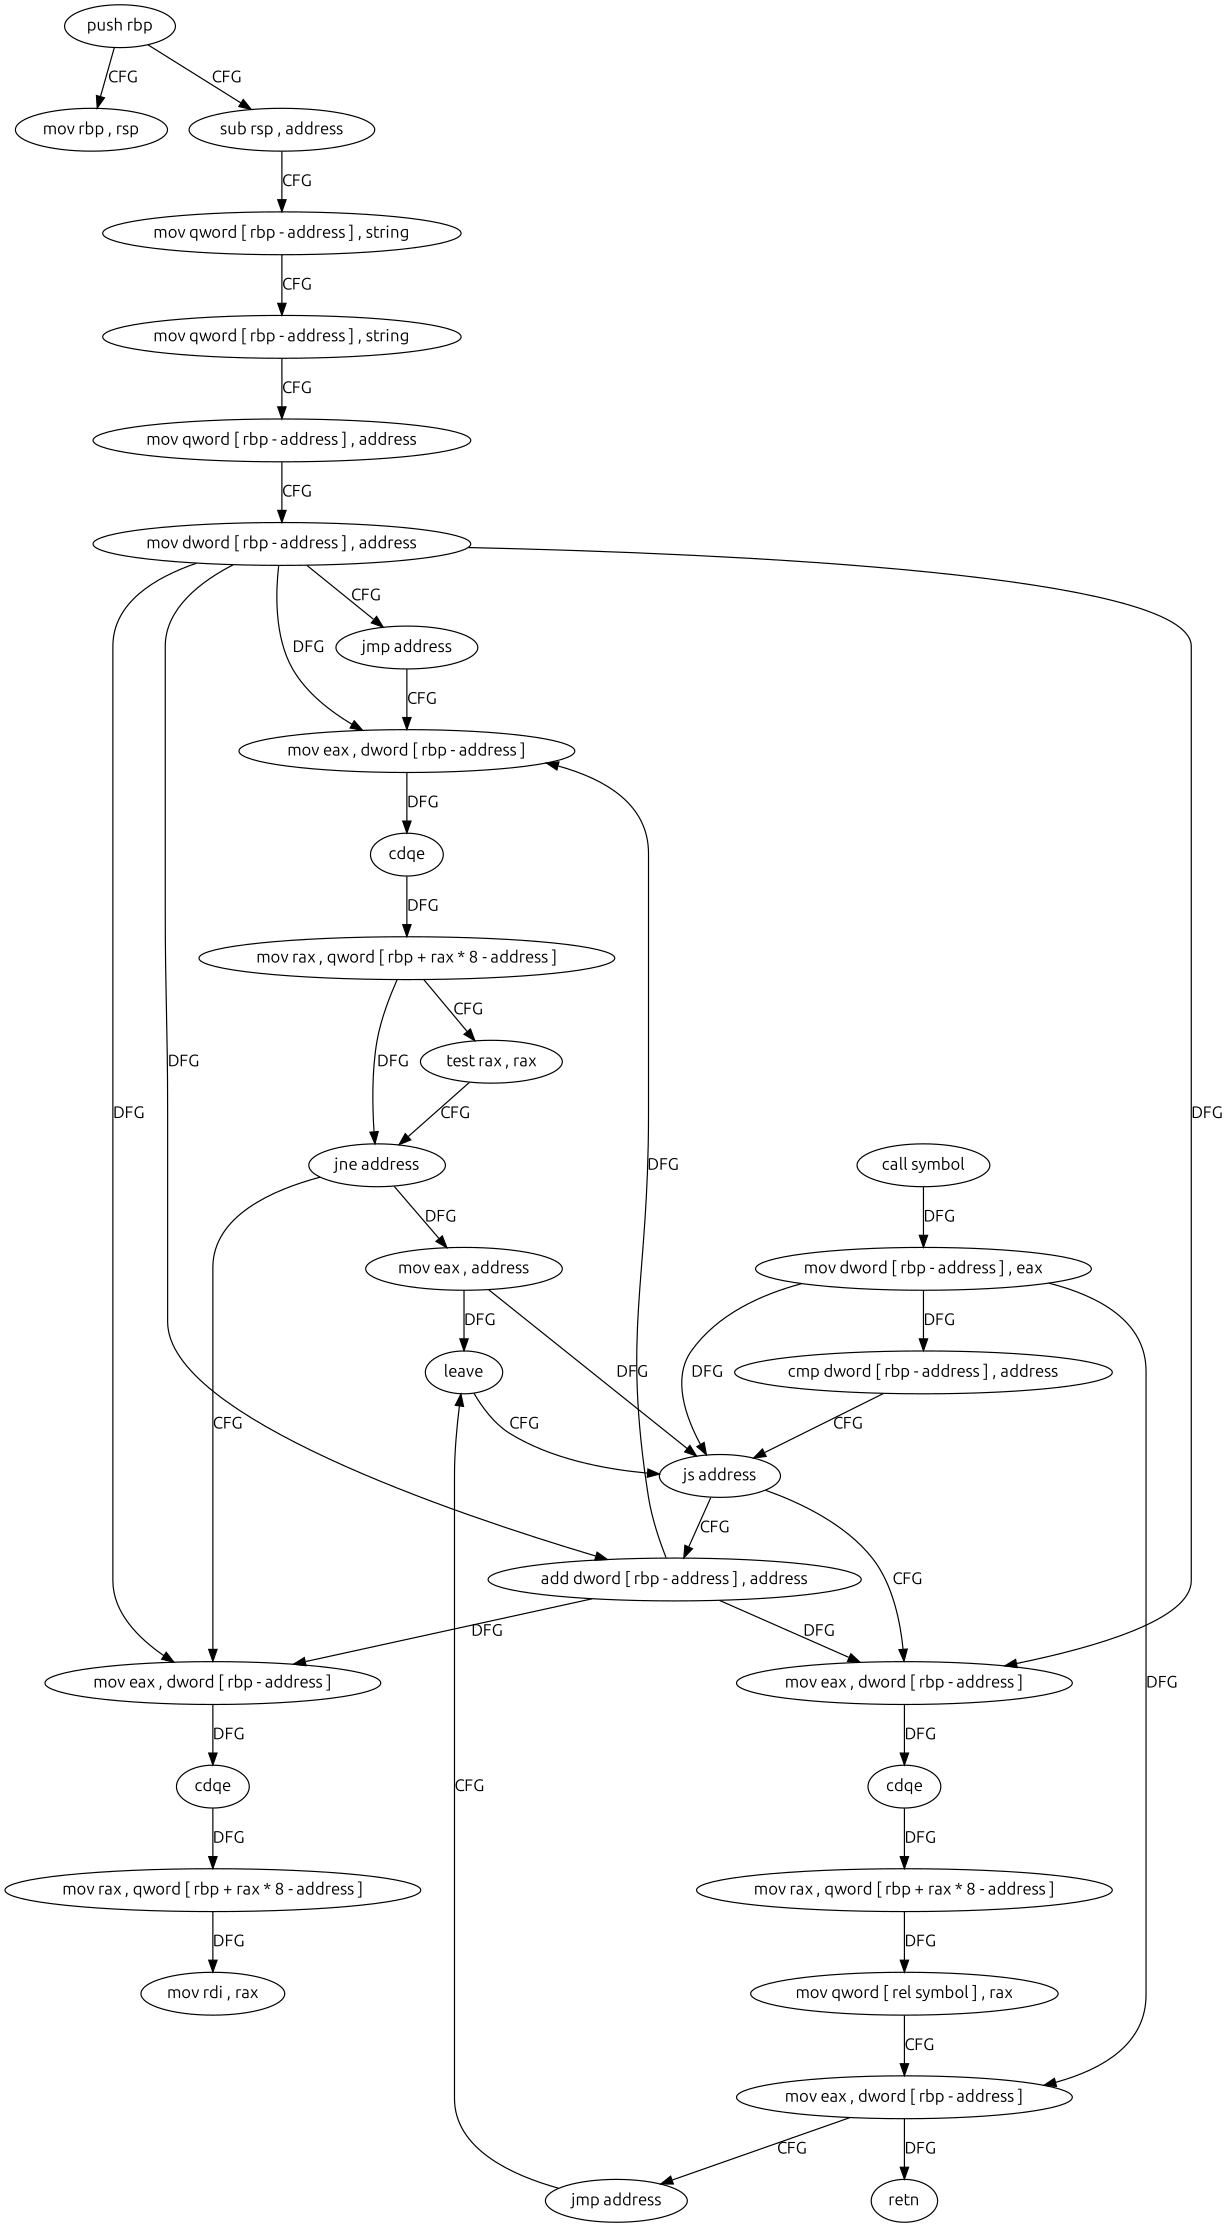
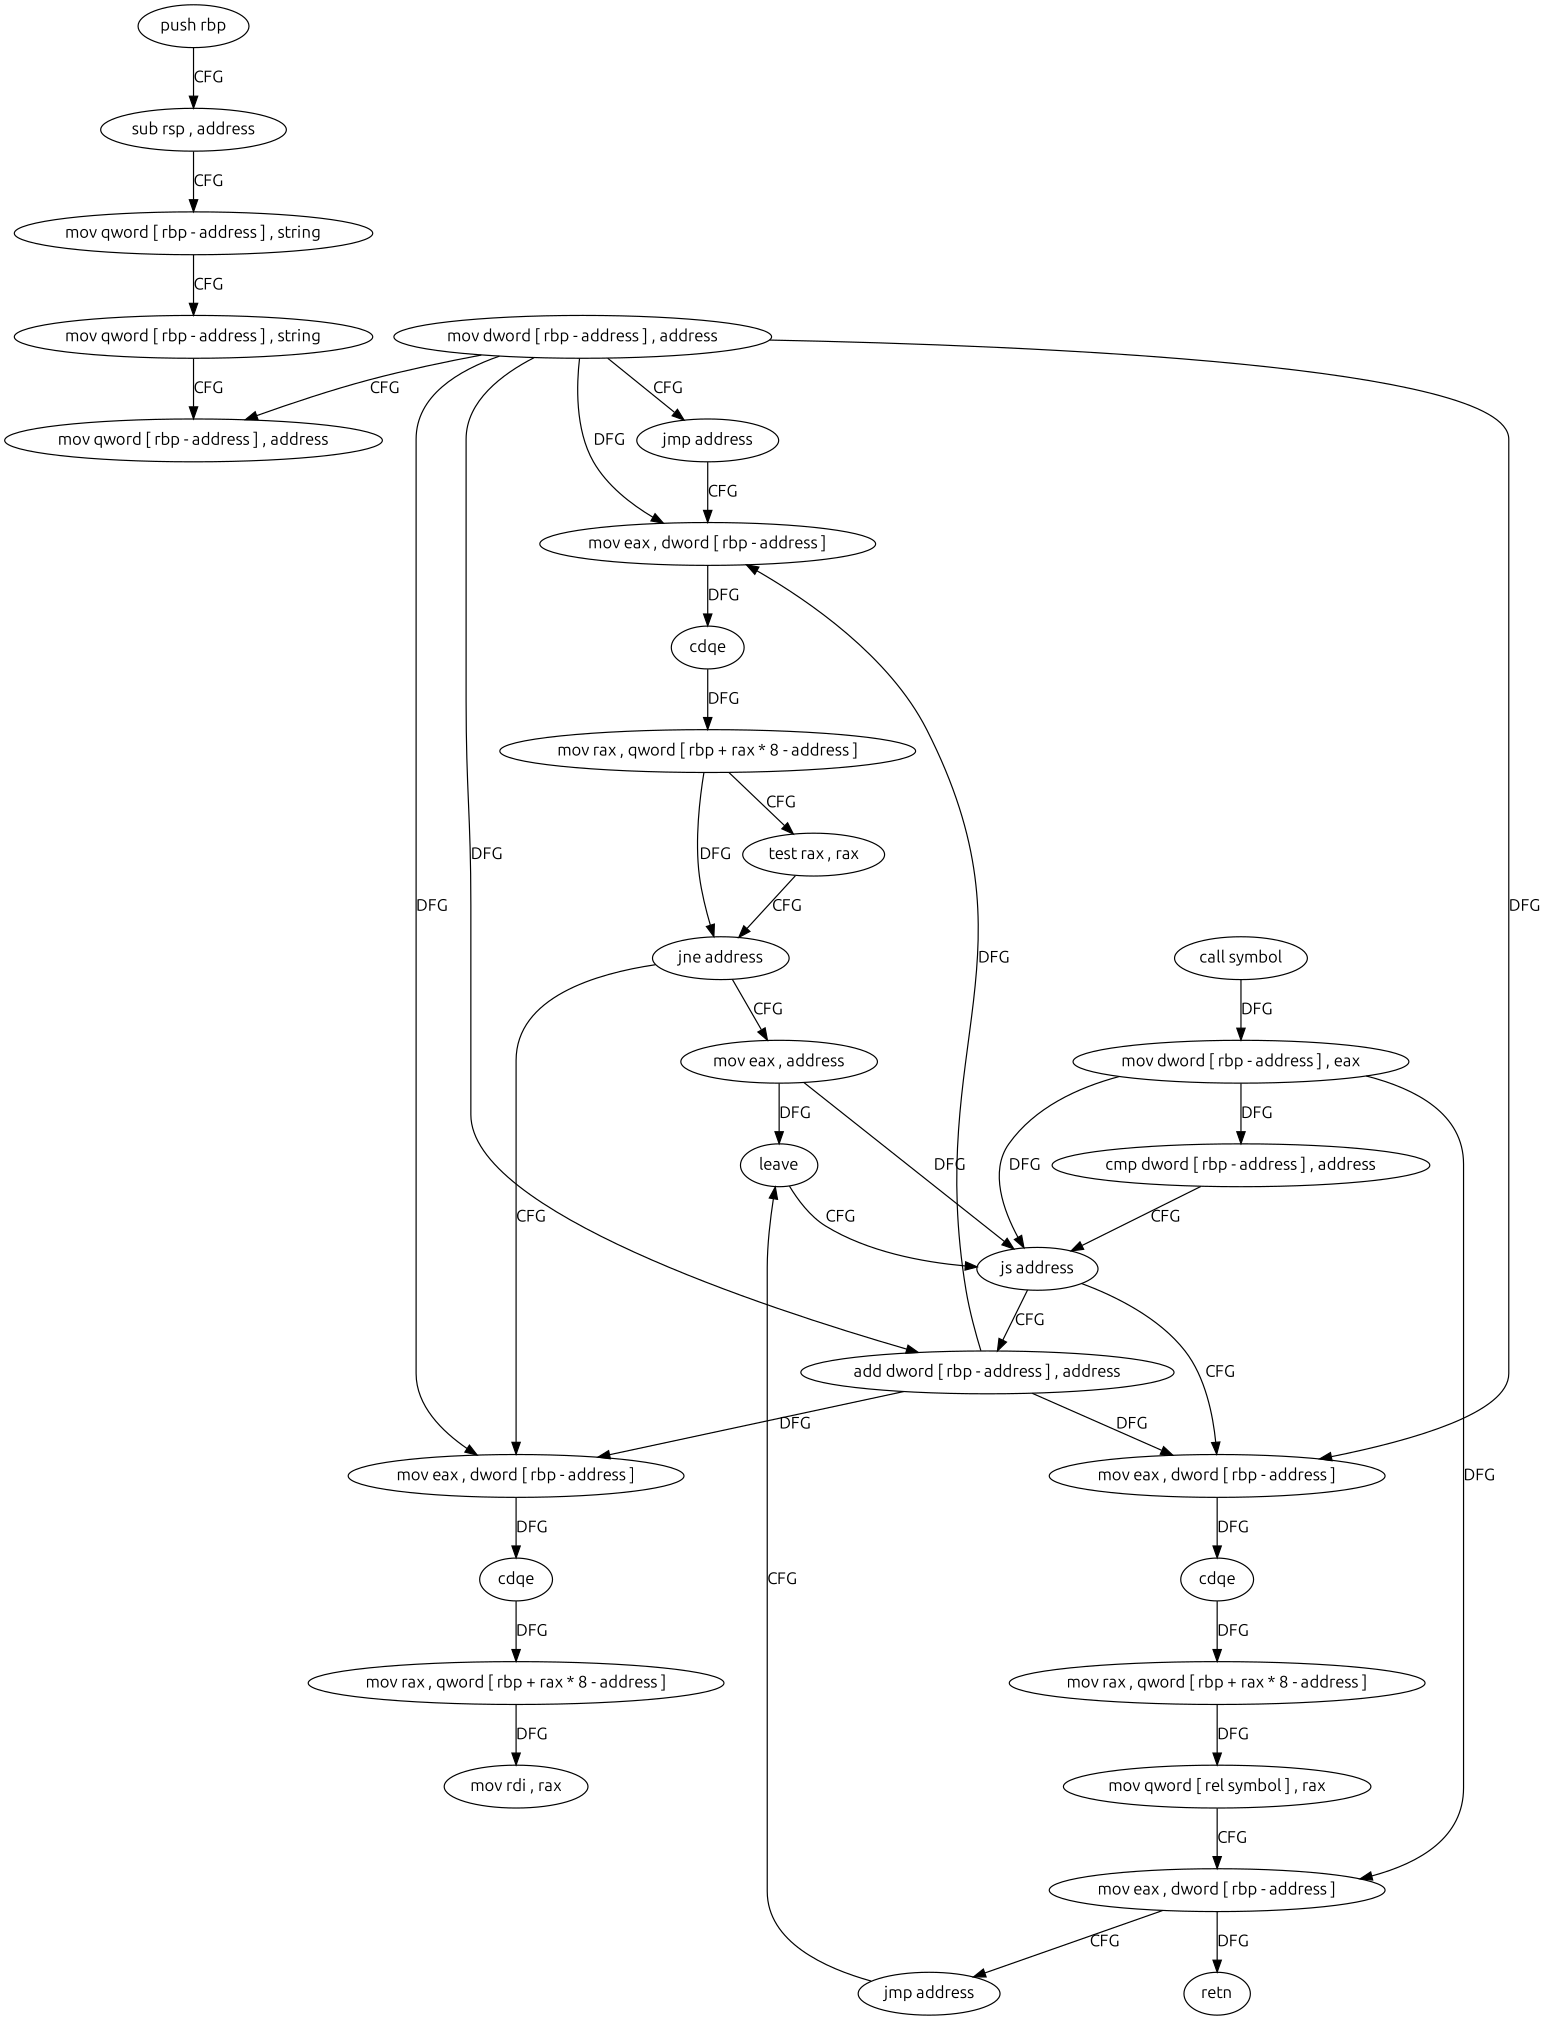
(91, 130) -> none
(282, 486) -> (368, 380)
(441, 1217) -> (768, 1010)
